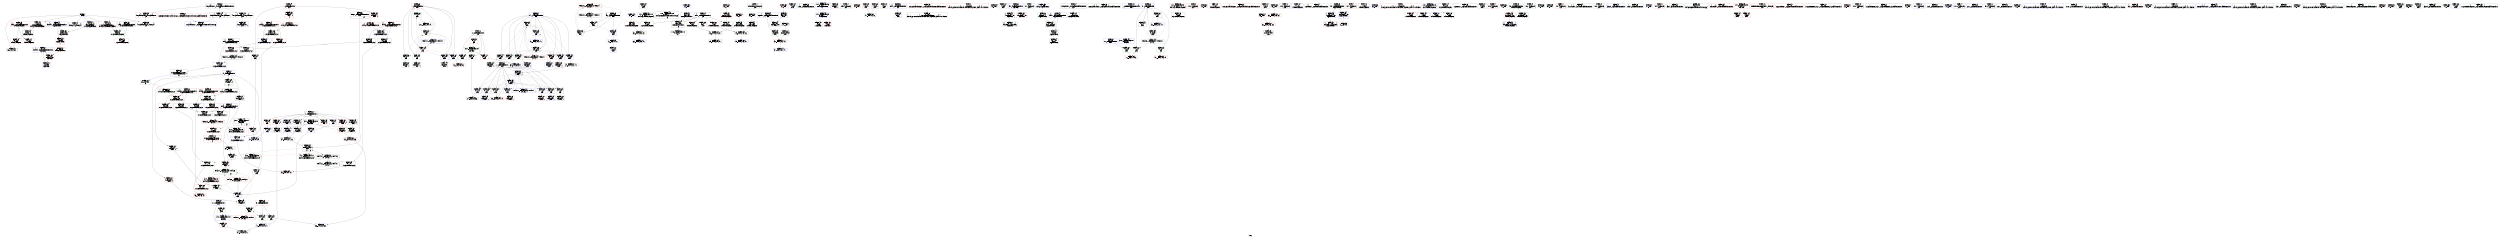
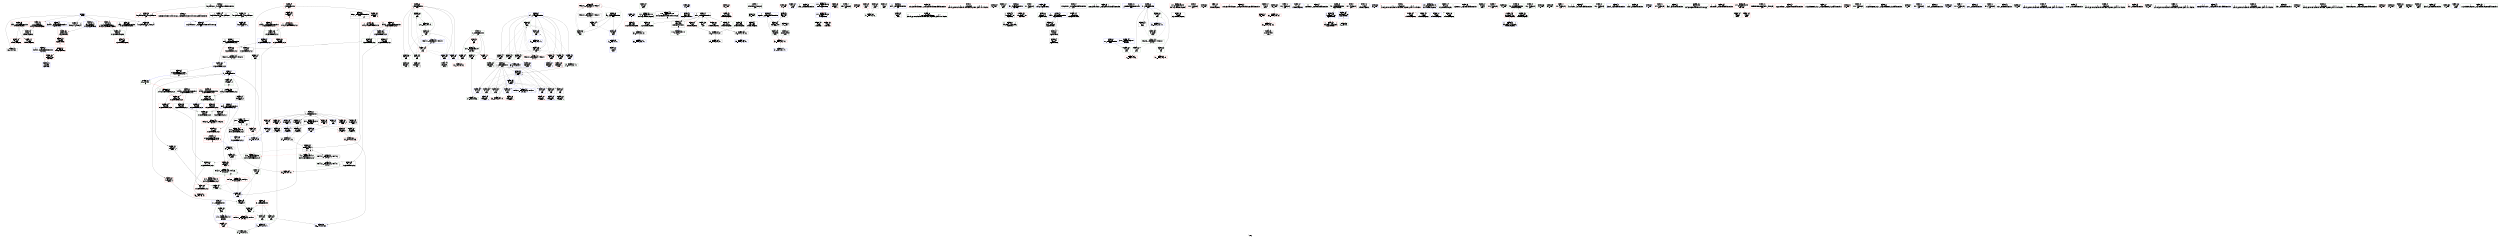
(739, 15) -> none
